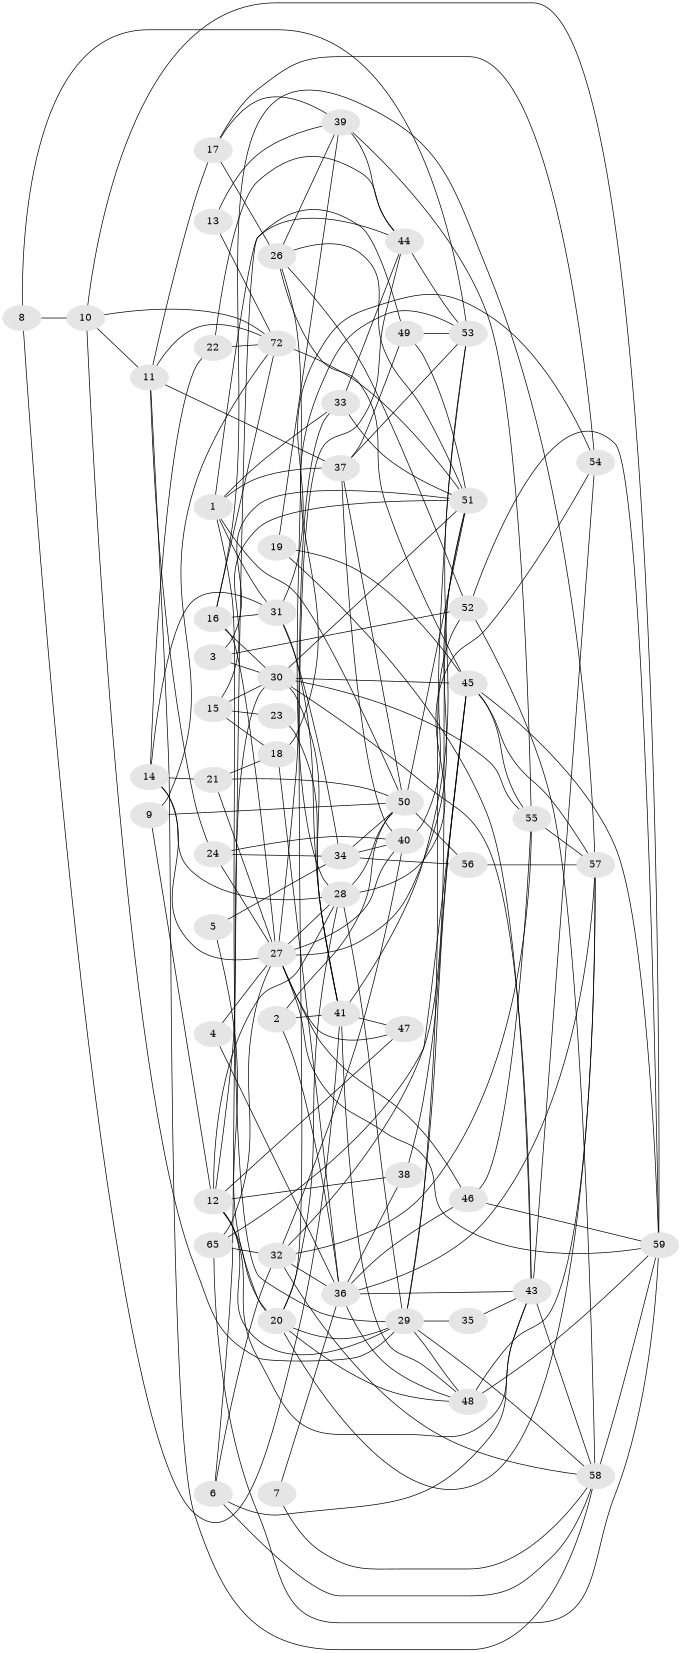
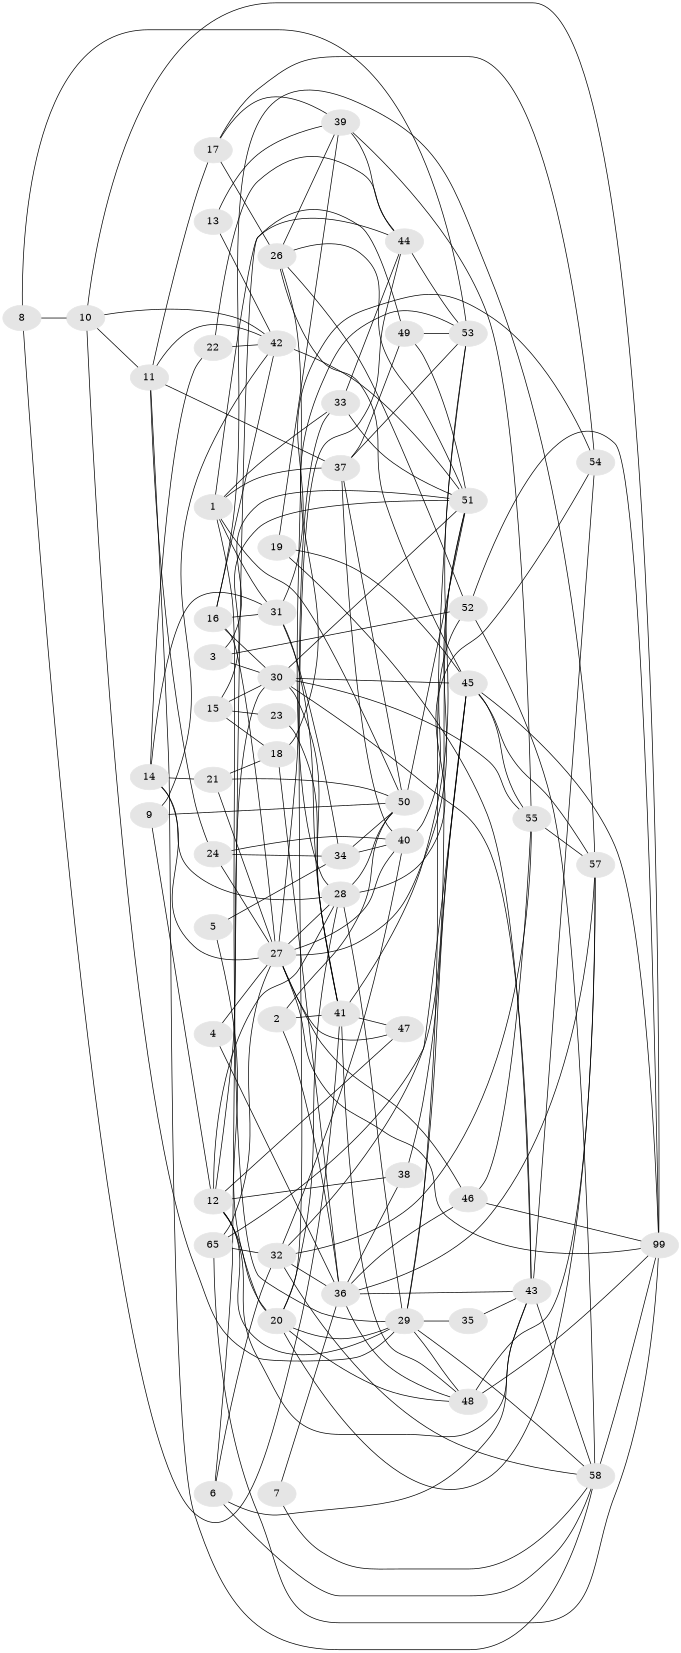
(277, 344) -> (277, 344)
(468, 865) -> none
(659, 1245) -> (659, 1245)
